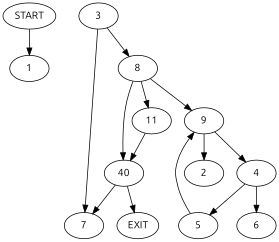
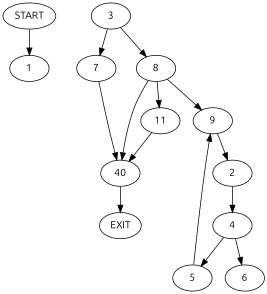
(228, 144) -> (232, 196)
(106, 197) -> (106, 117)
